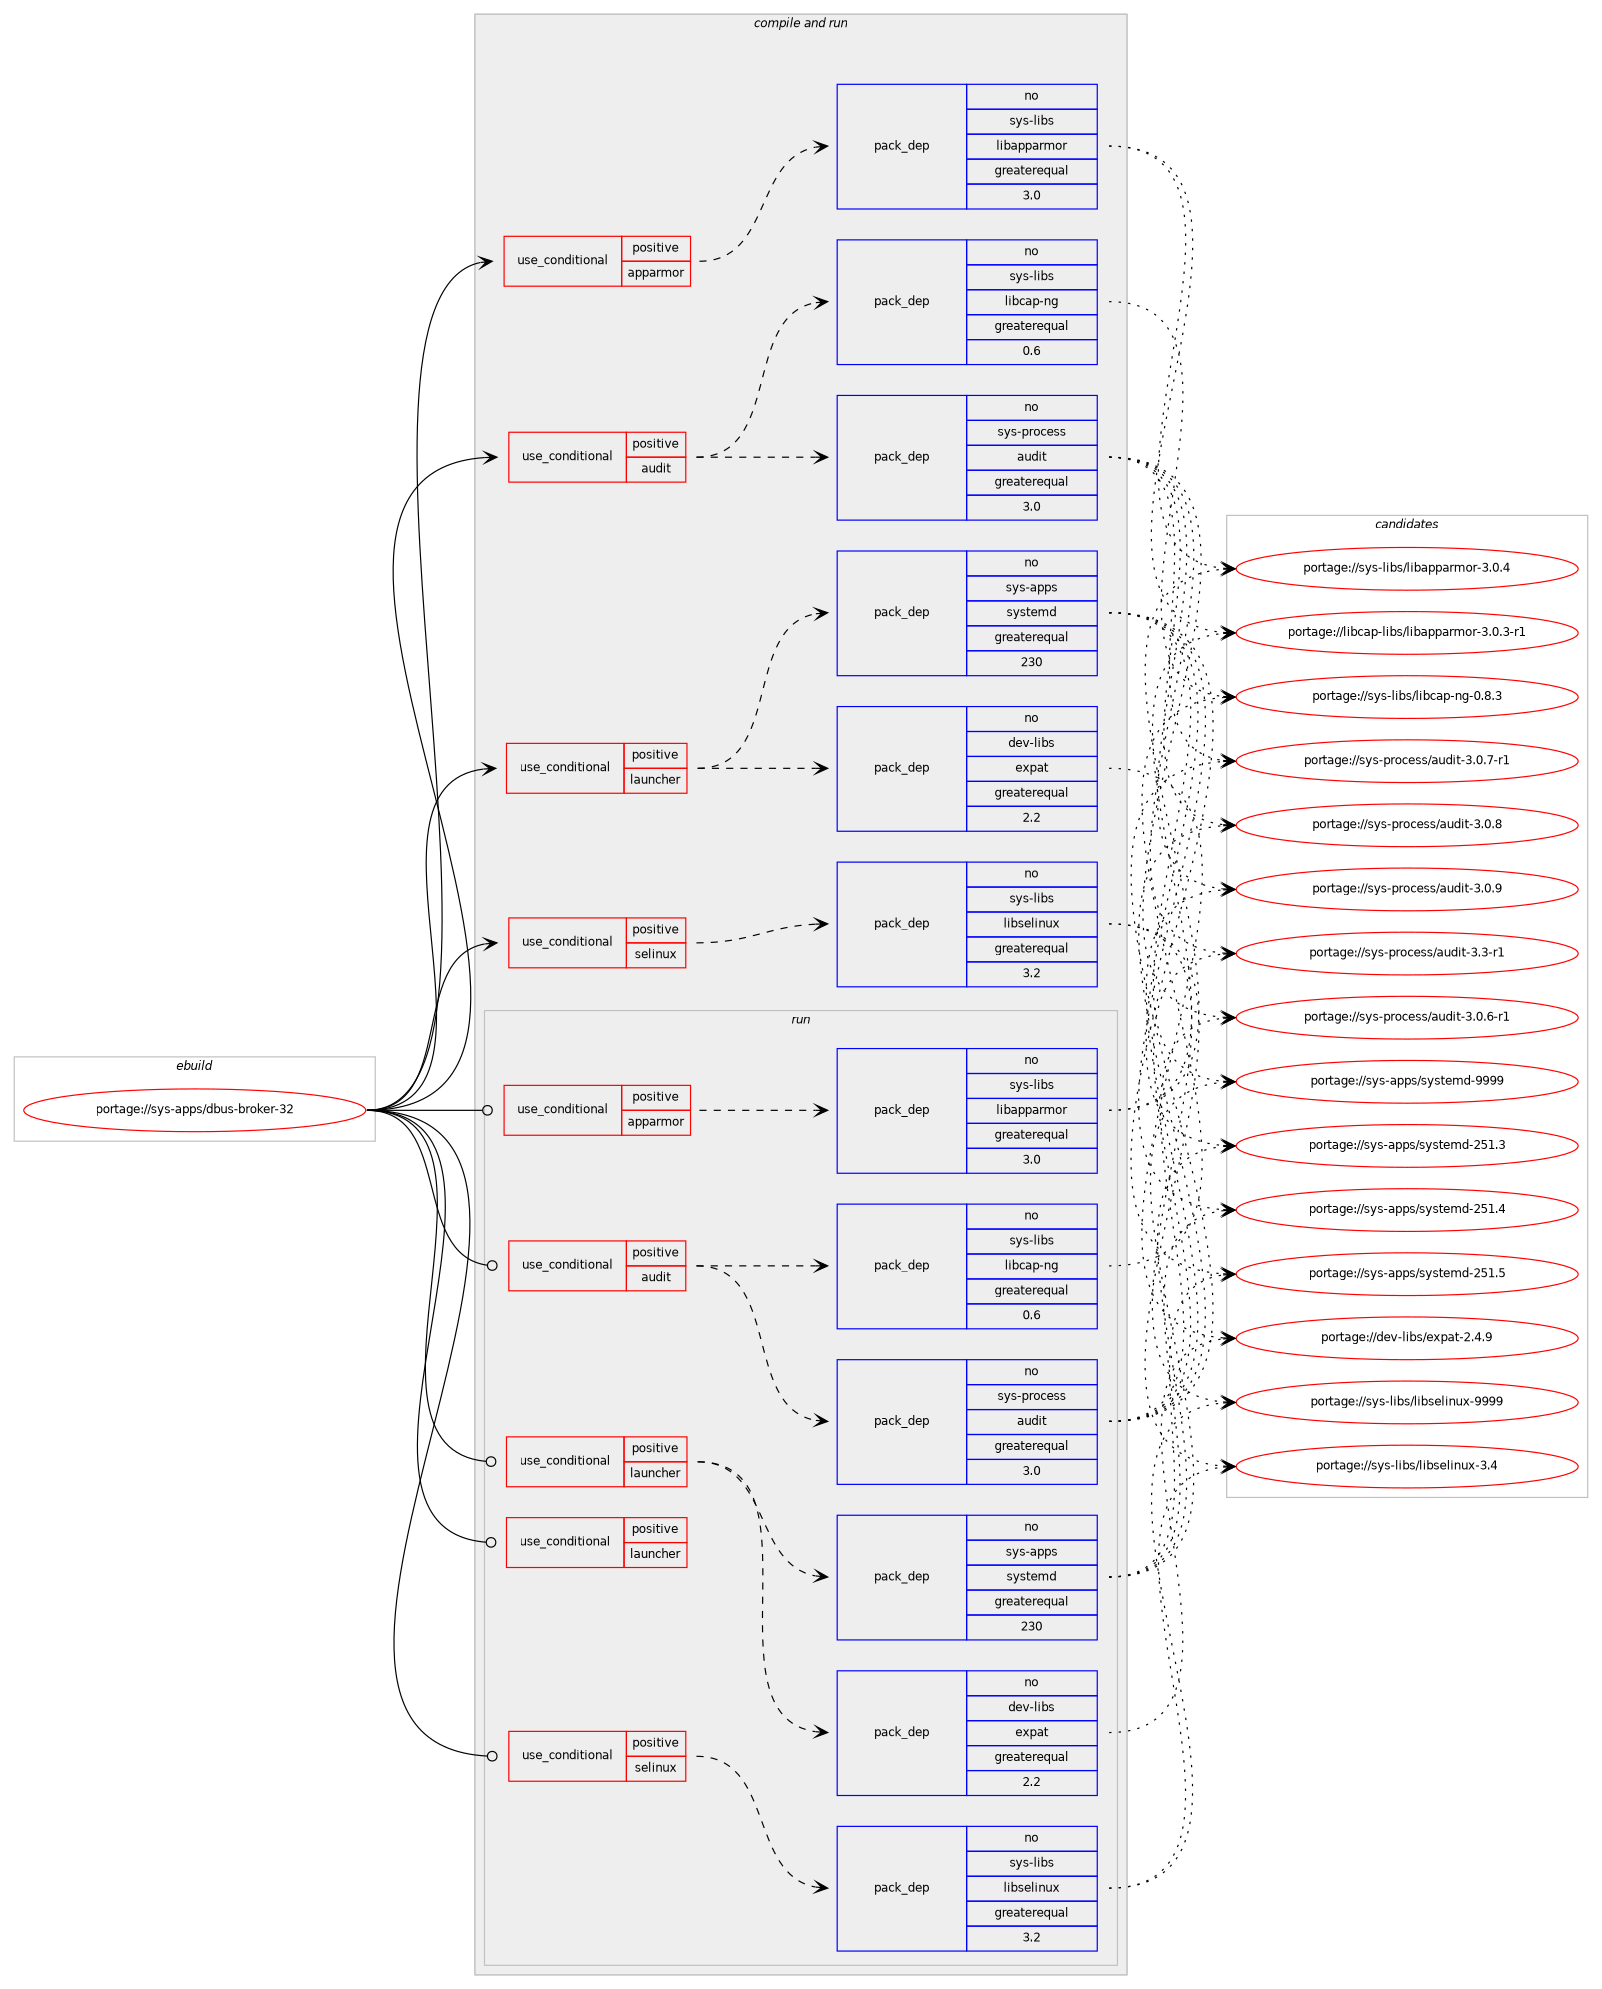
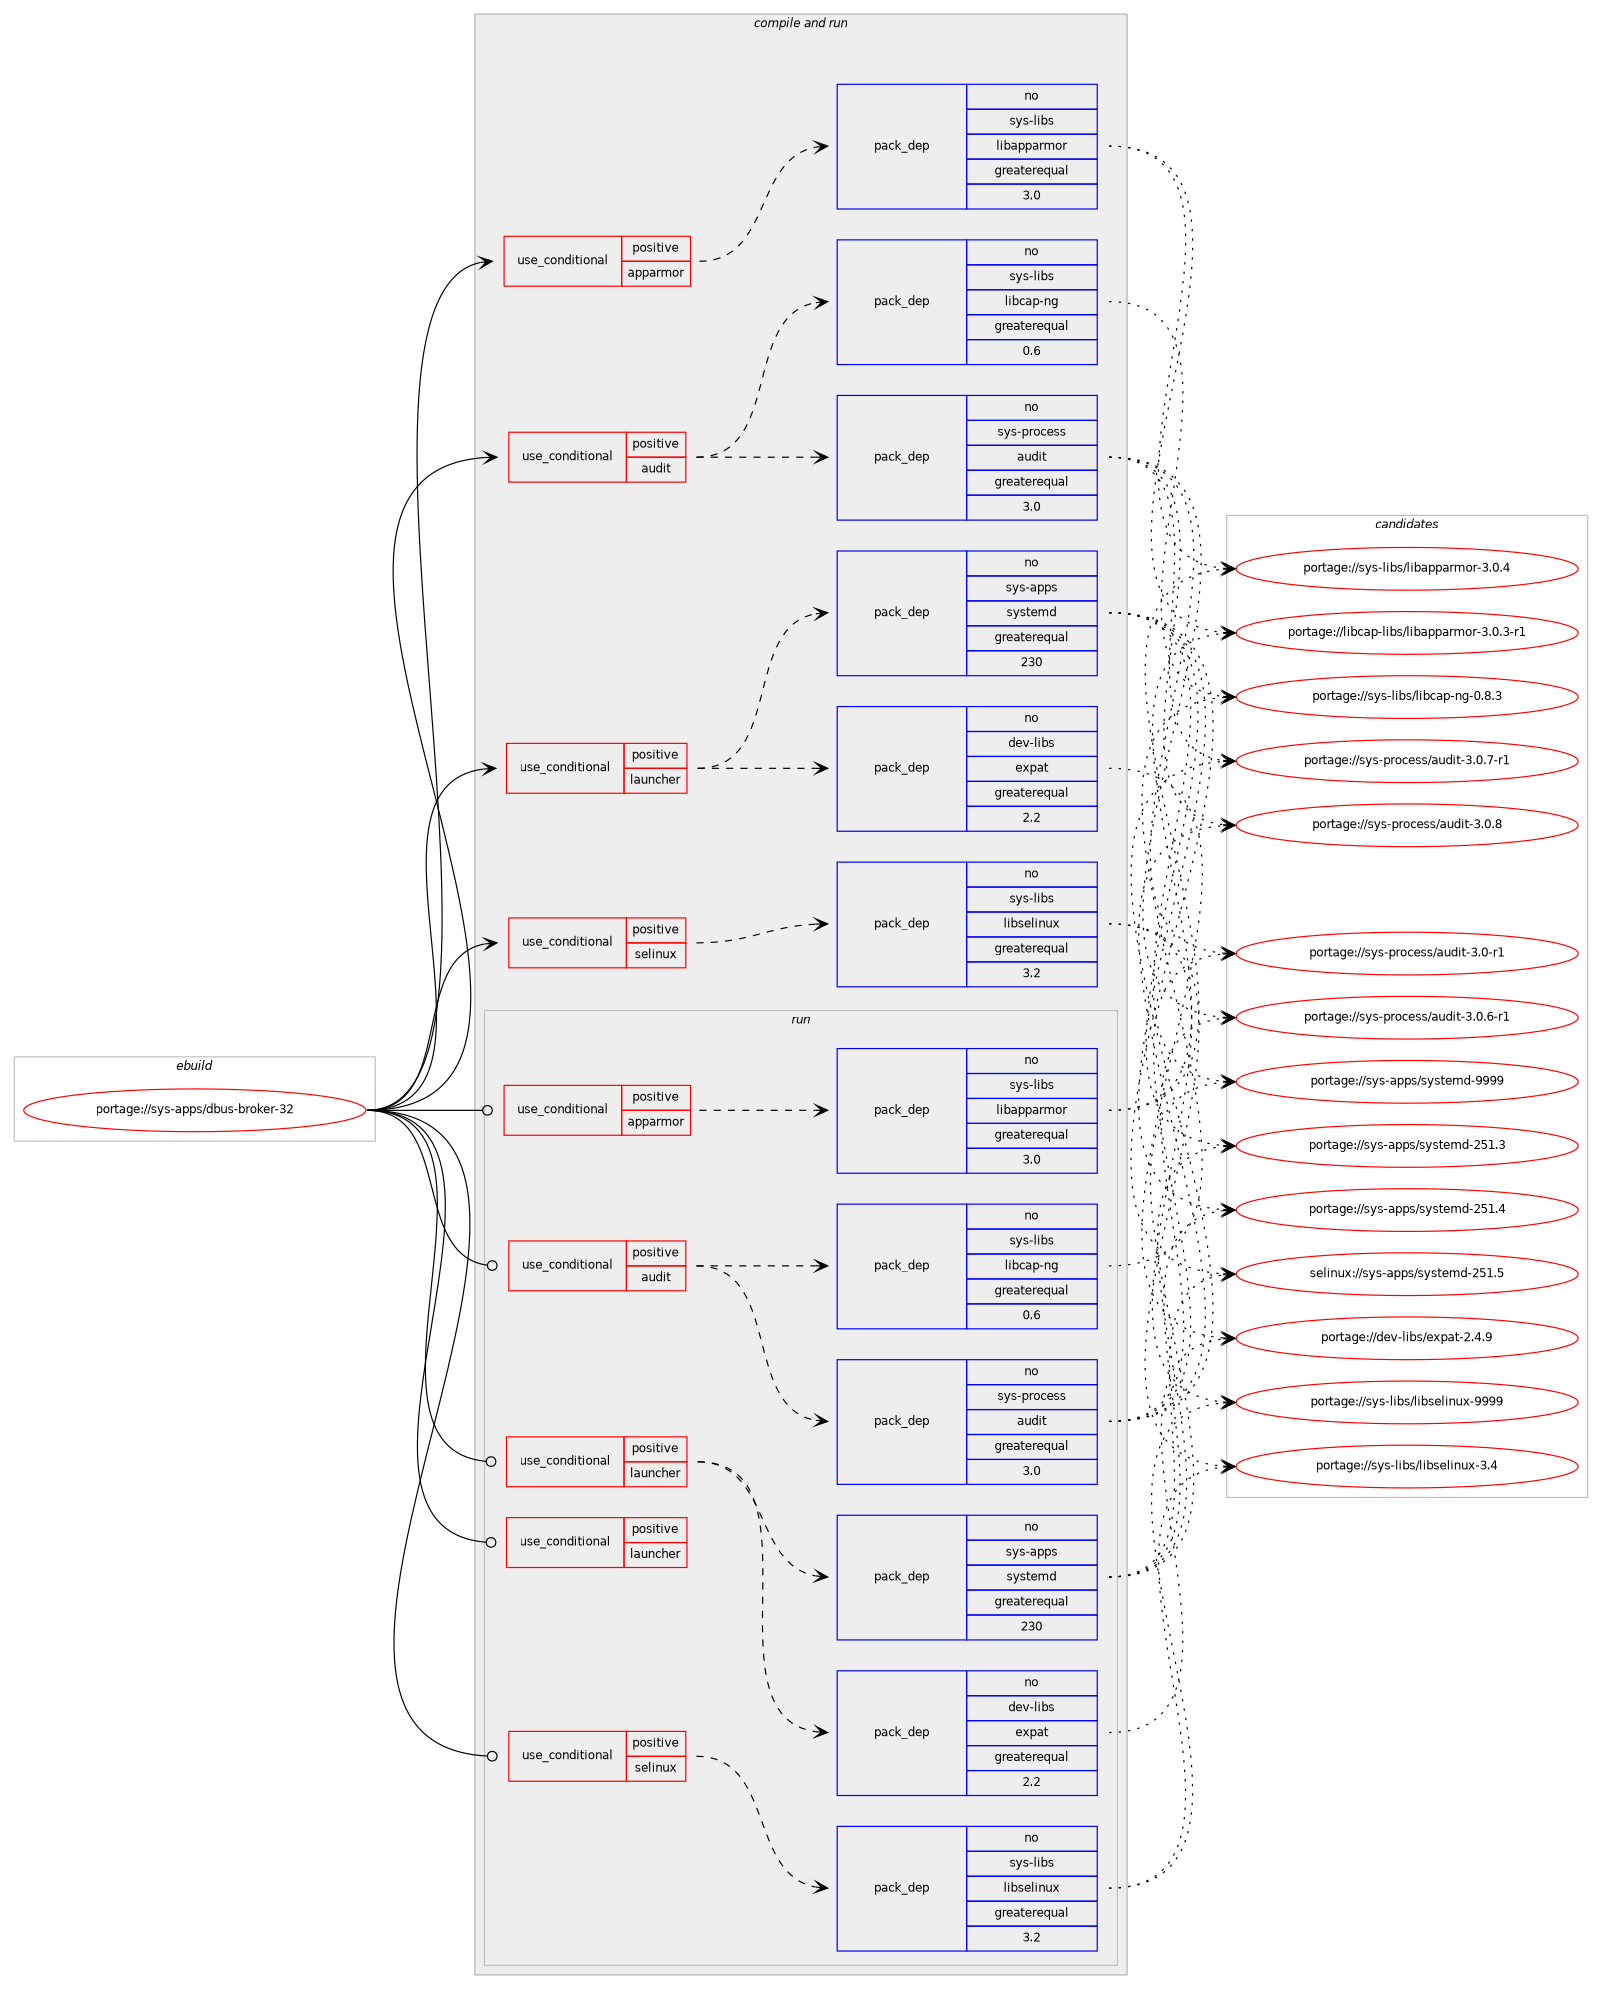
(1407, 889) -> none
(1407, 954) -> (1407, 954)
(1407, 1274) -> (1407, 1274)
